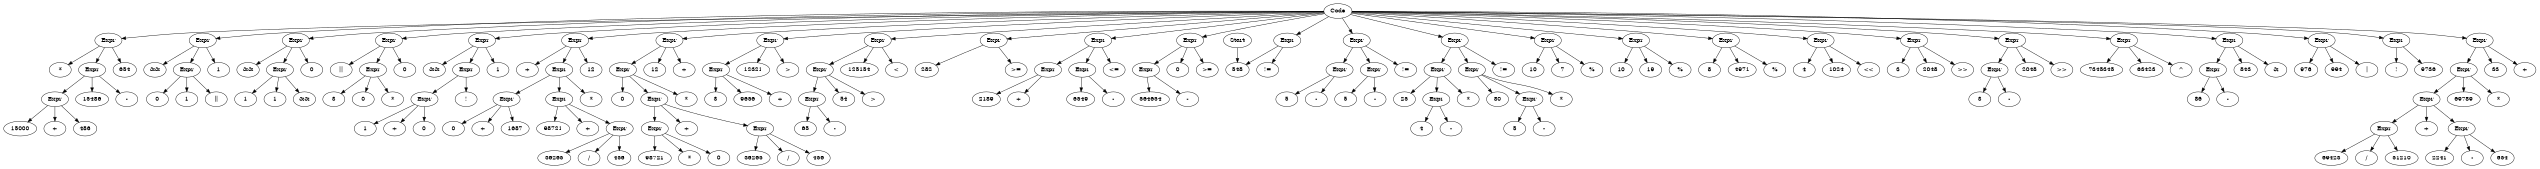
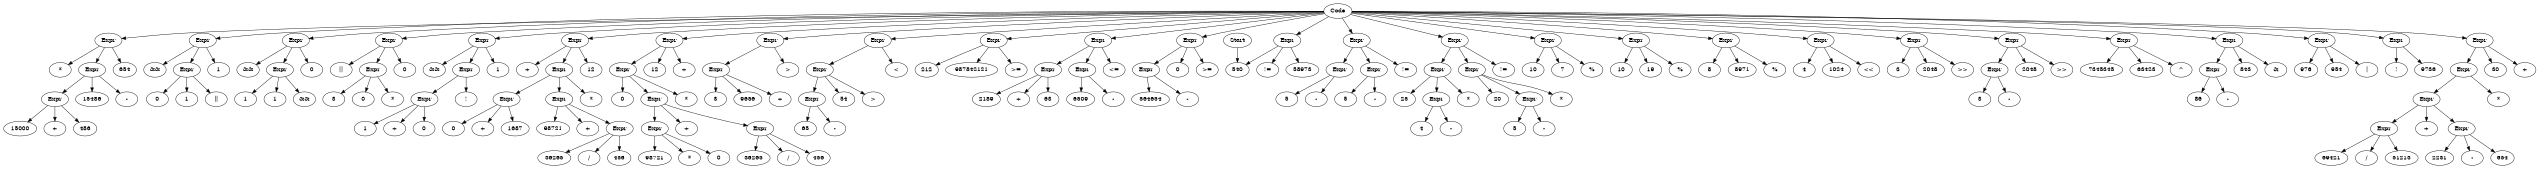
(753, 70) -> none
(859, 70) -> none
(927, 70) -> (927, 70)
none -> (972, 70)
(1237, 70) -> (1237, 70)
none -> (1302, 70)
(1742, 70) -> (1742, 70)
(2337, 70) -> (2337, 70)
(2496, 70) -> (2496, 70)
none -> (1048, 99)
(1081, 99) -> (1081, 99)
(1498, 99) -> (1498, 99)
(2464, 99) -> none
(2331, 158) -> (2331, 158)
(2402, 158) -> (2402, 158)
(2440, 158) -> (2440, 158)
